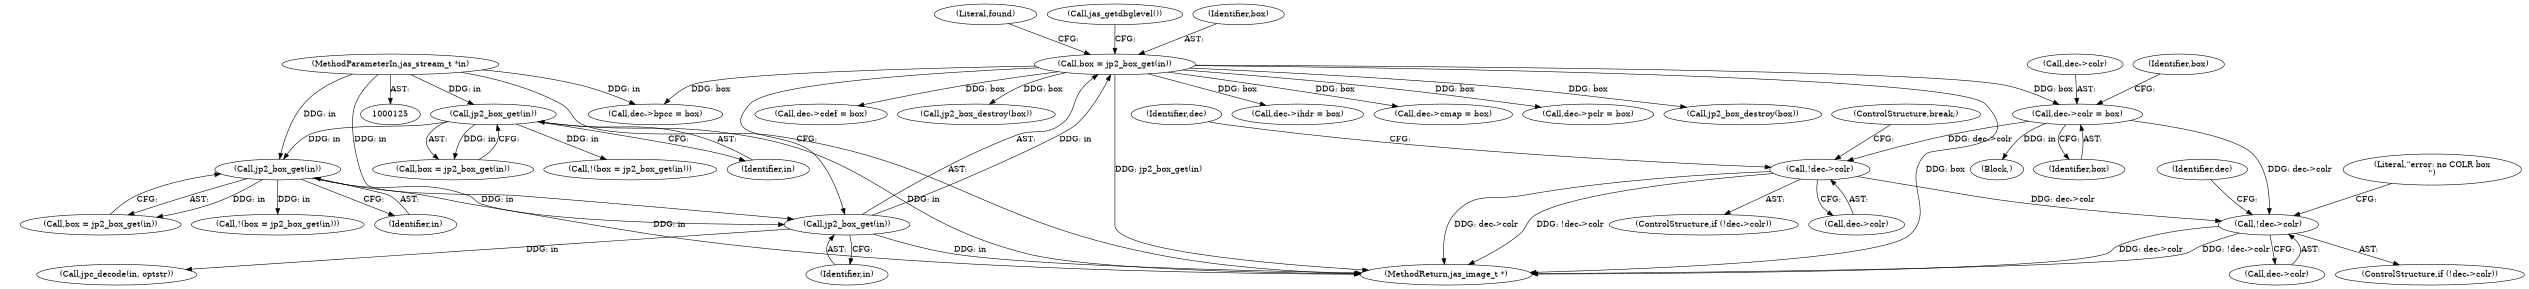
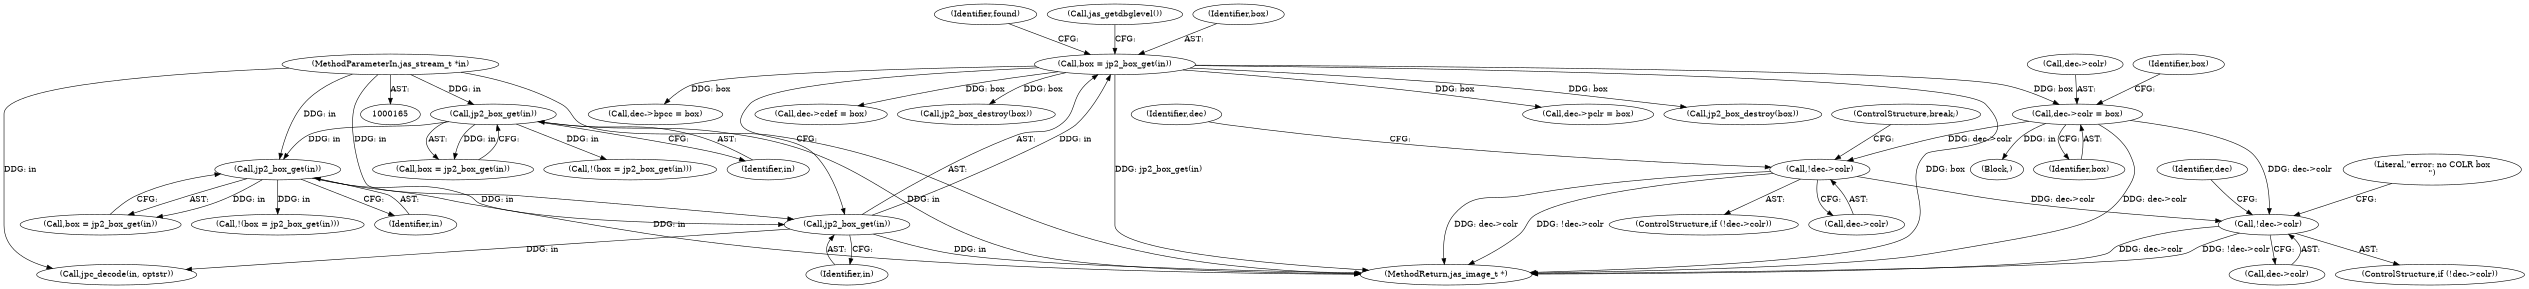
(986, 14) -> (986, 14)
(558, 80) -> (55, 90)
(390, 114) -> (390, 114)
(1298, 114) -> none
(1443, 114) -> none
none -> (1881, 260)
